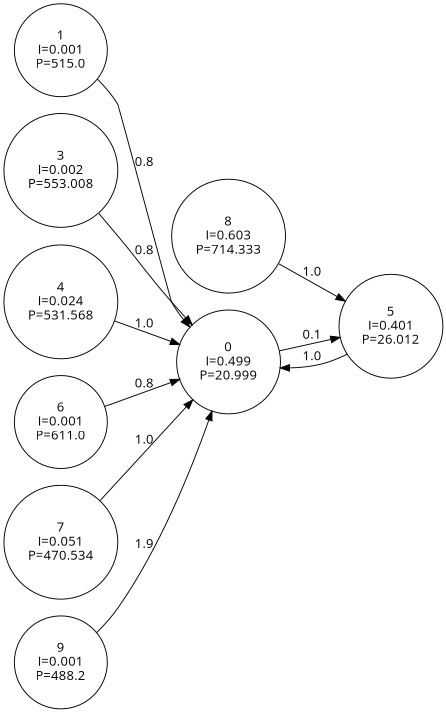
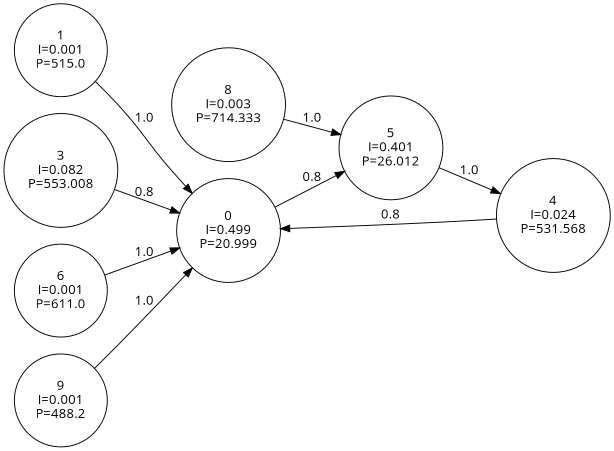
(145, 162) -> (145, 118)
(61, 170) -> (61, 170)
(229, 236) -> (229, 105)
(145, 324) -> (391, 215)
(312, 335) -> (312, 177)
(319, 365) -> (465, 179)
(145, 384) -> (145, 253)
(61, 542) -> none
(145, 545) -> (145, 301)
